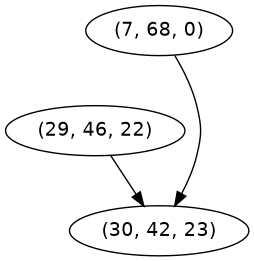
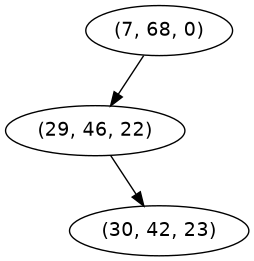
(200, 124) -> (131, 75)
